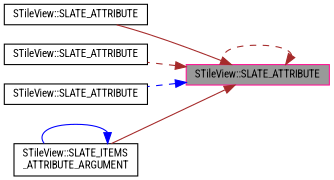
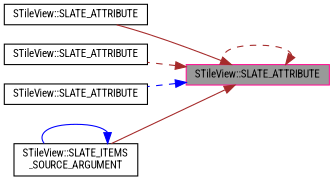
(76, 160) -> (76, 160)
